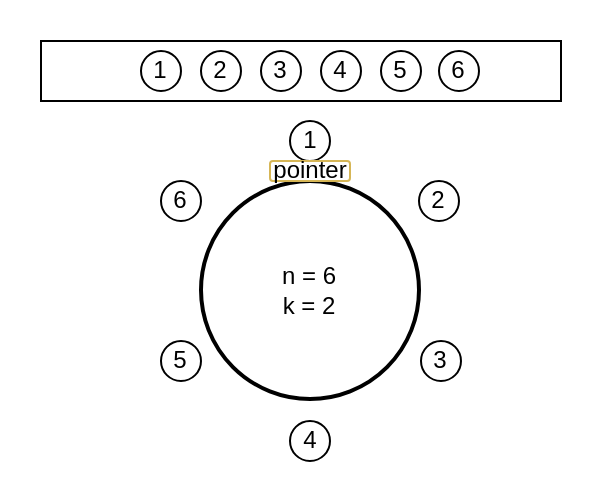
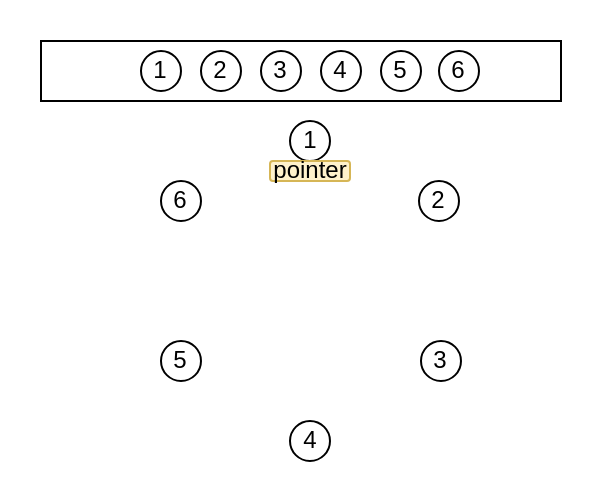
(310, 171) -> (310, 171)
(310, 290) -> none
